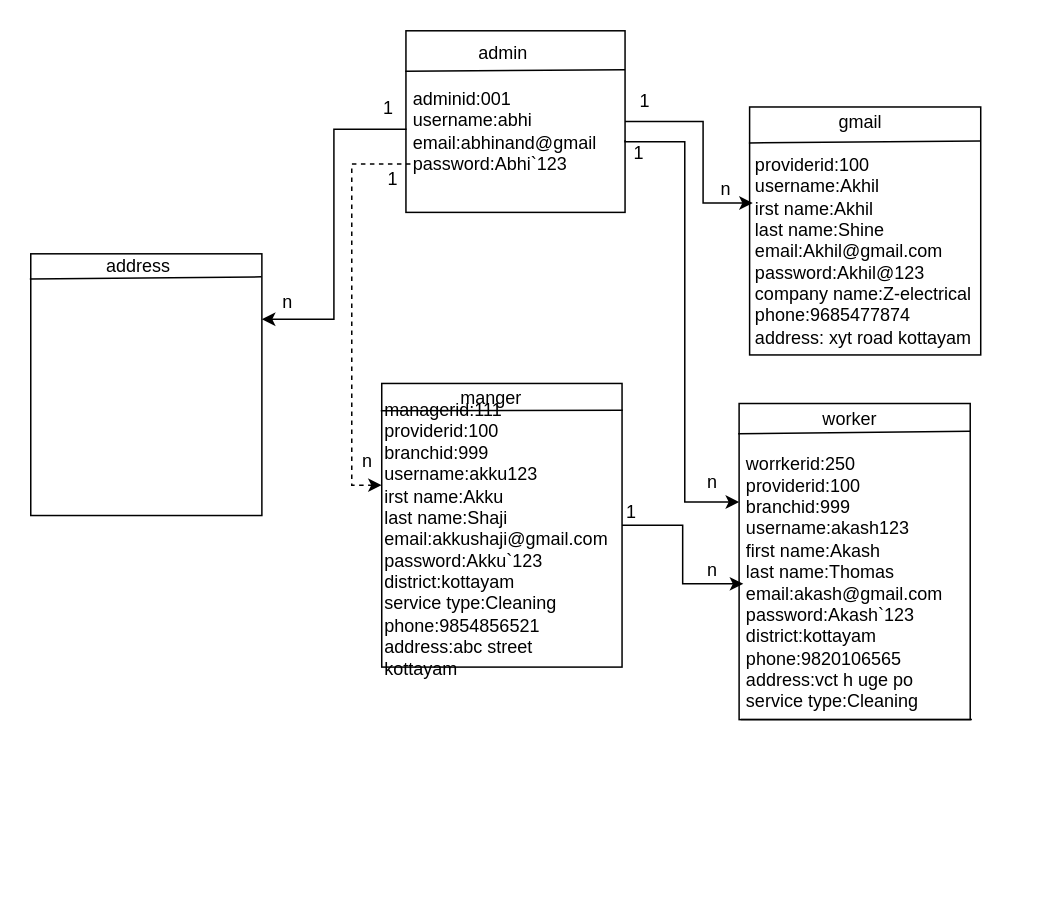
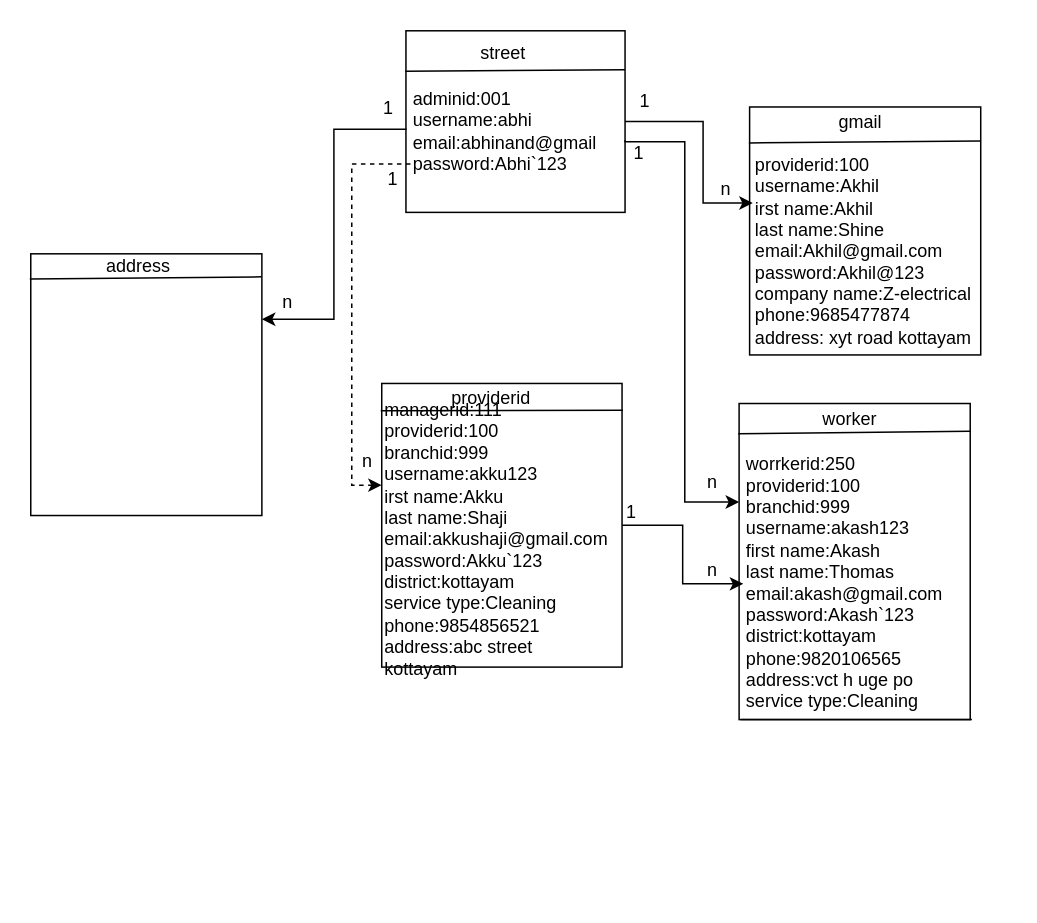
(503, 53) -> (503, 53)
(491, 398) -> (491, 398)
